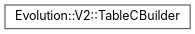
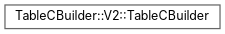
(98, 17) -> (112, 17)
